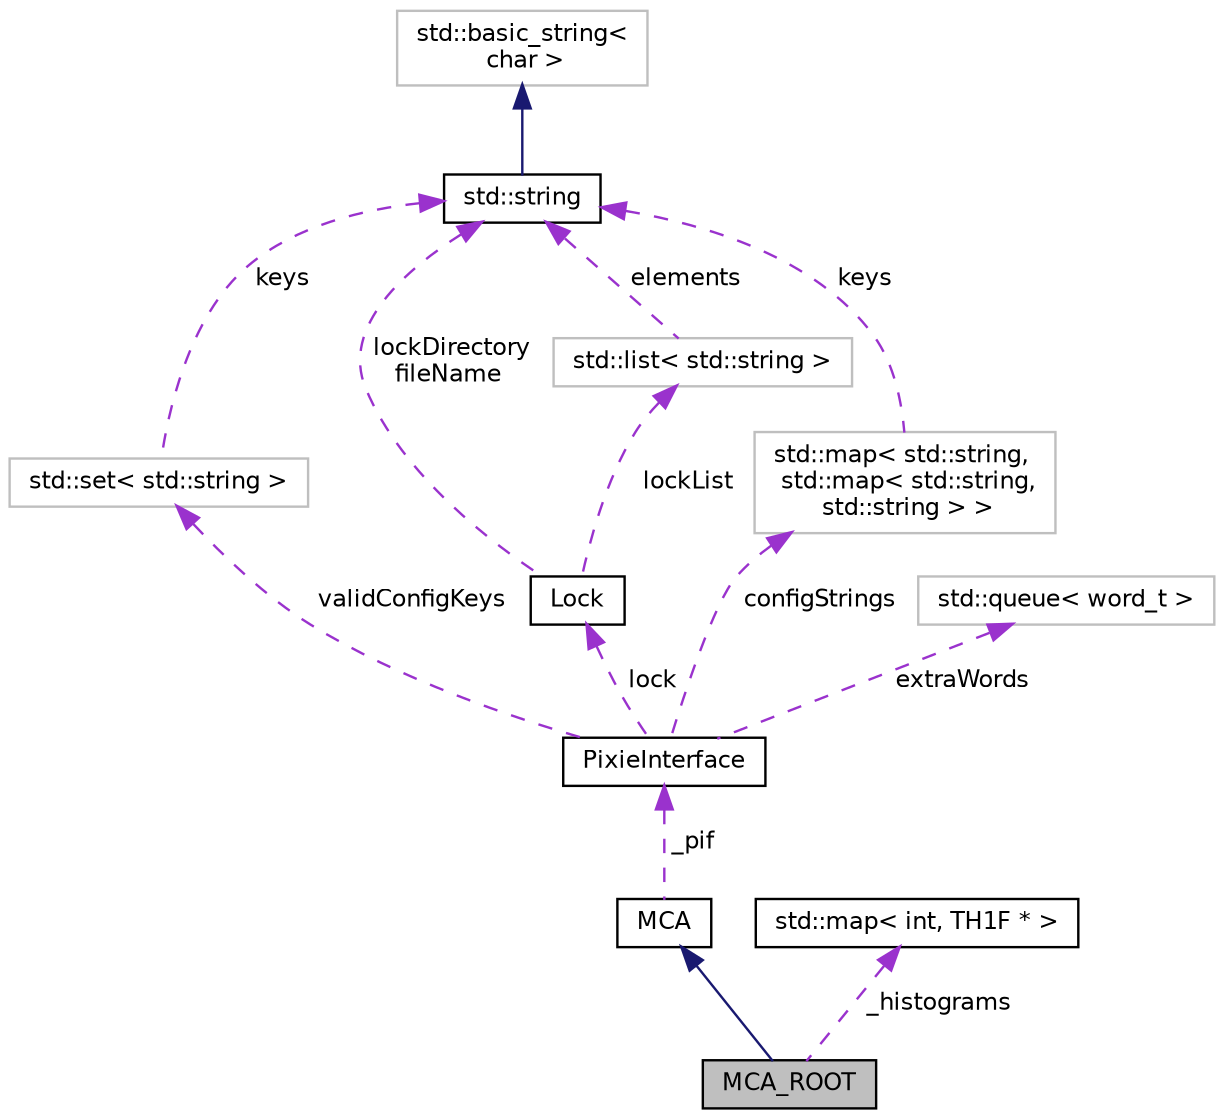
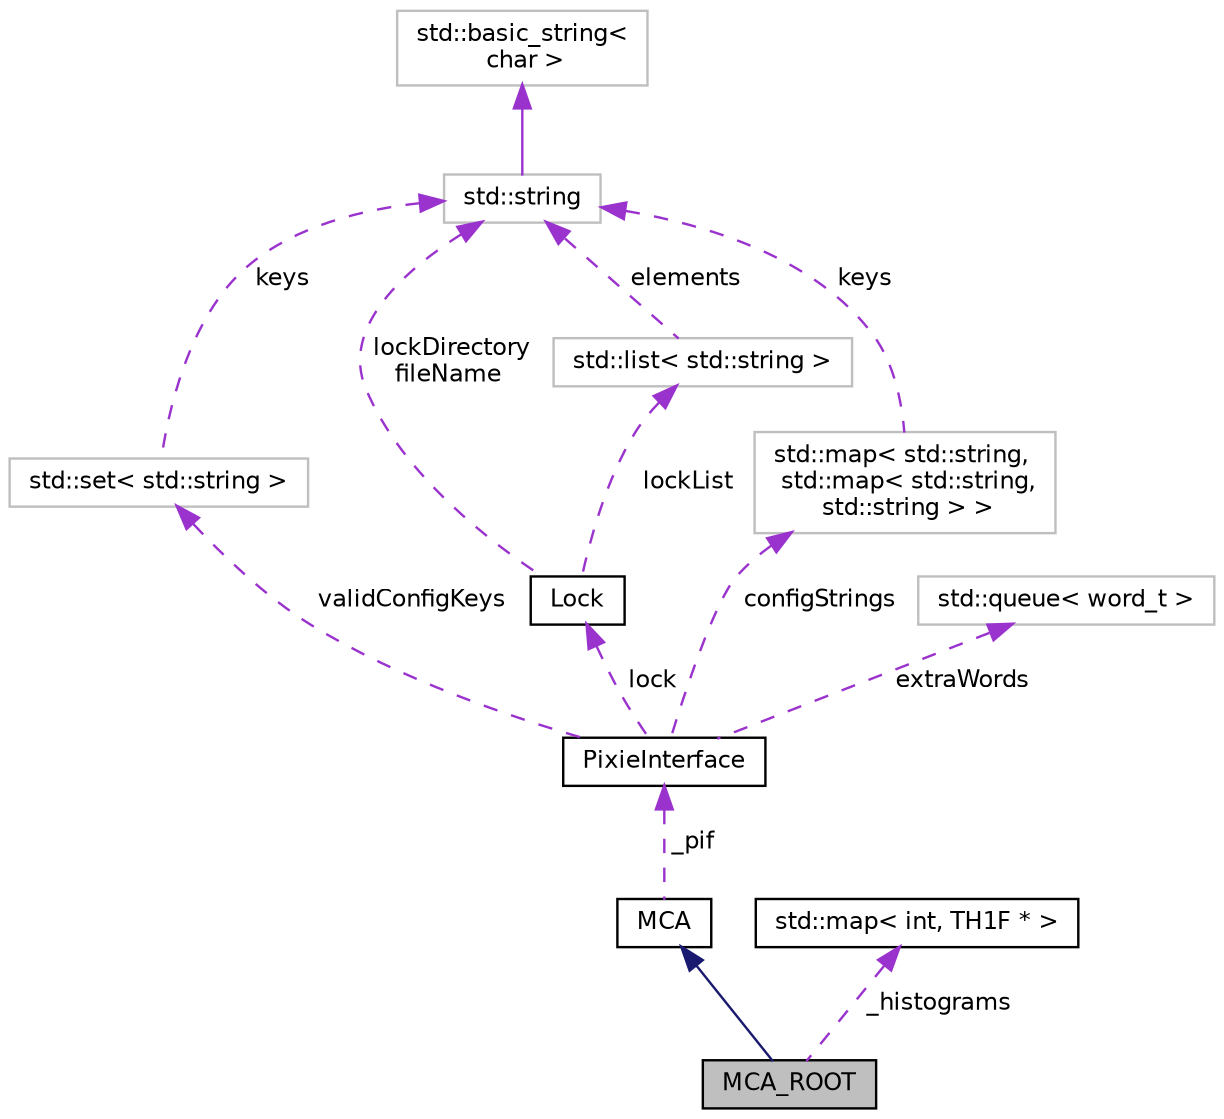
(522, 142) -> (522, 142)
(522, 199) -> (522, 199)
